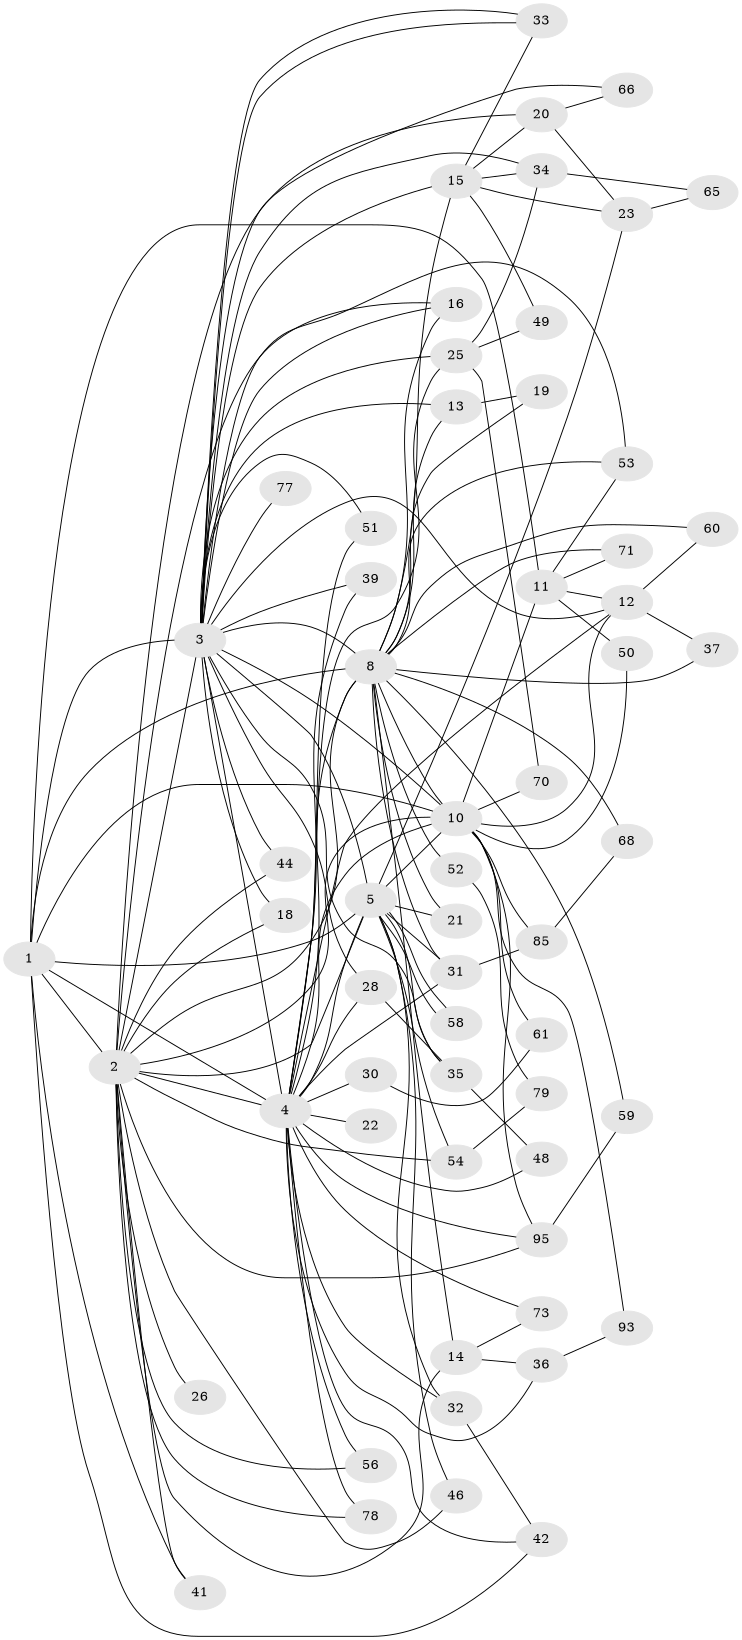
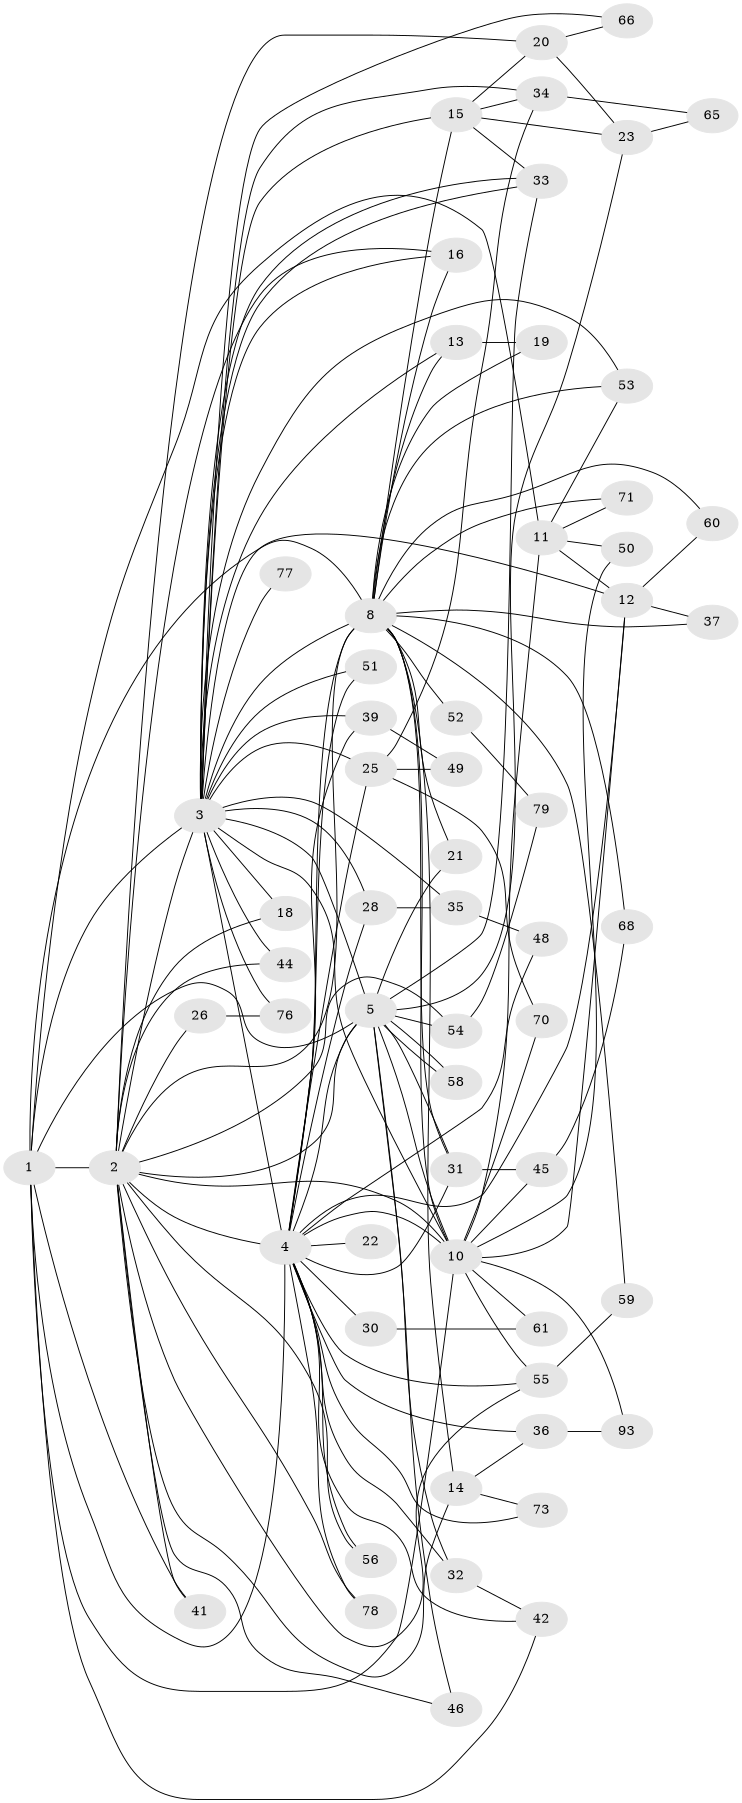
(505, 249) -> (410, 742)
(542, 942) -> (542, 1170)
(413, 988) -> (507, 686)
none -> (286, 1016)
(542, 1240) -> (542, 1380)
